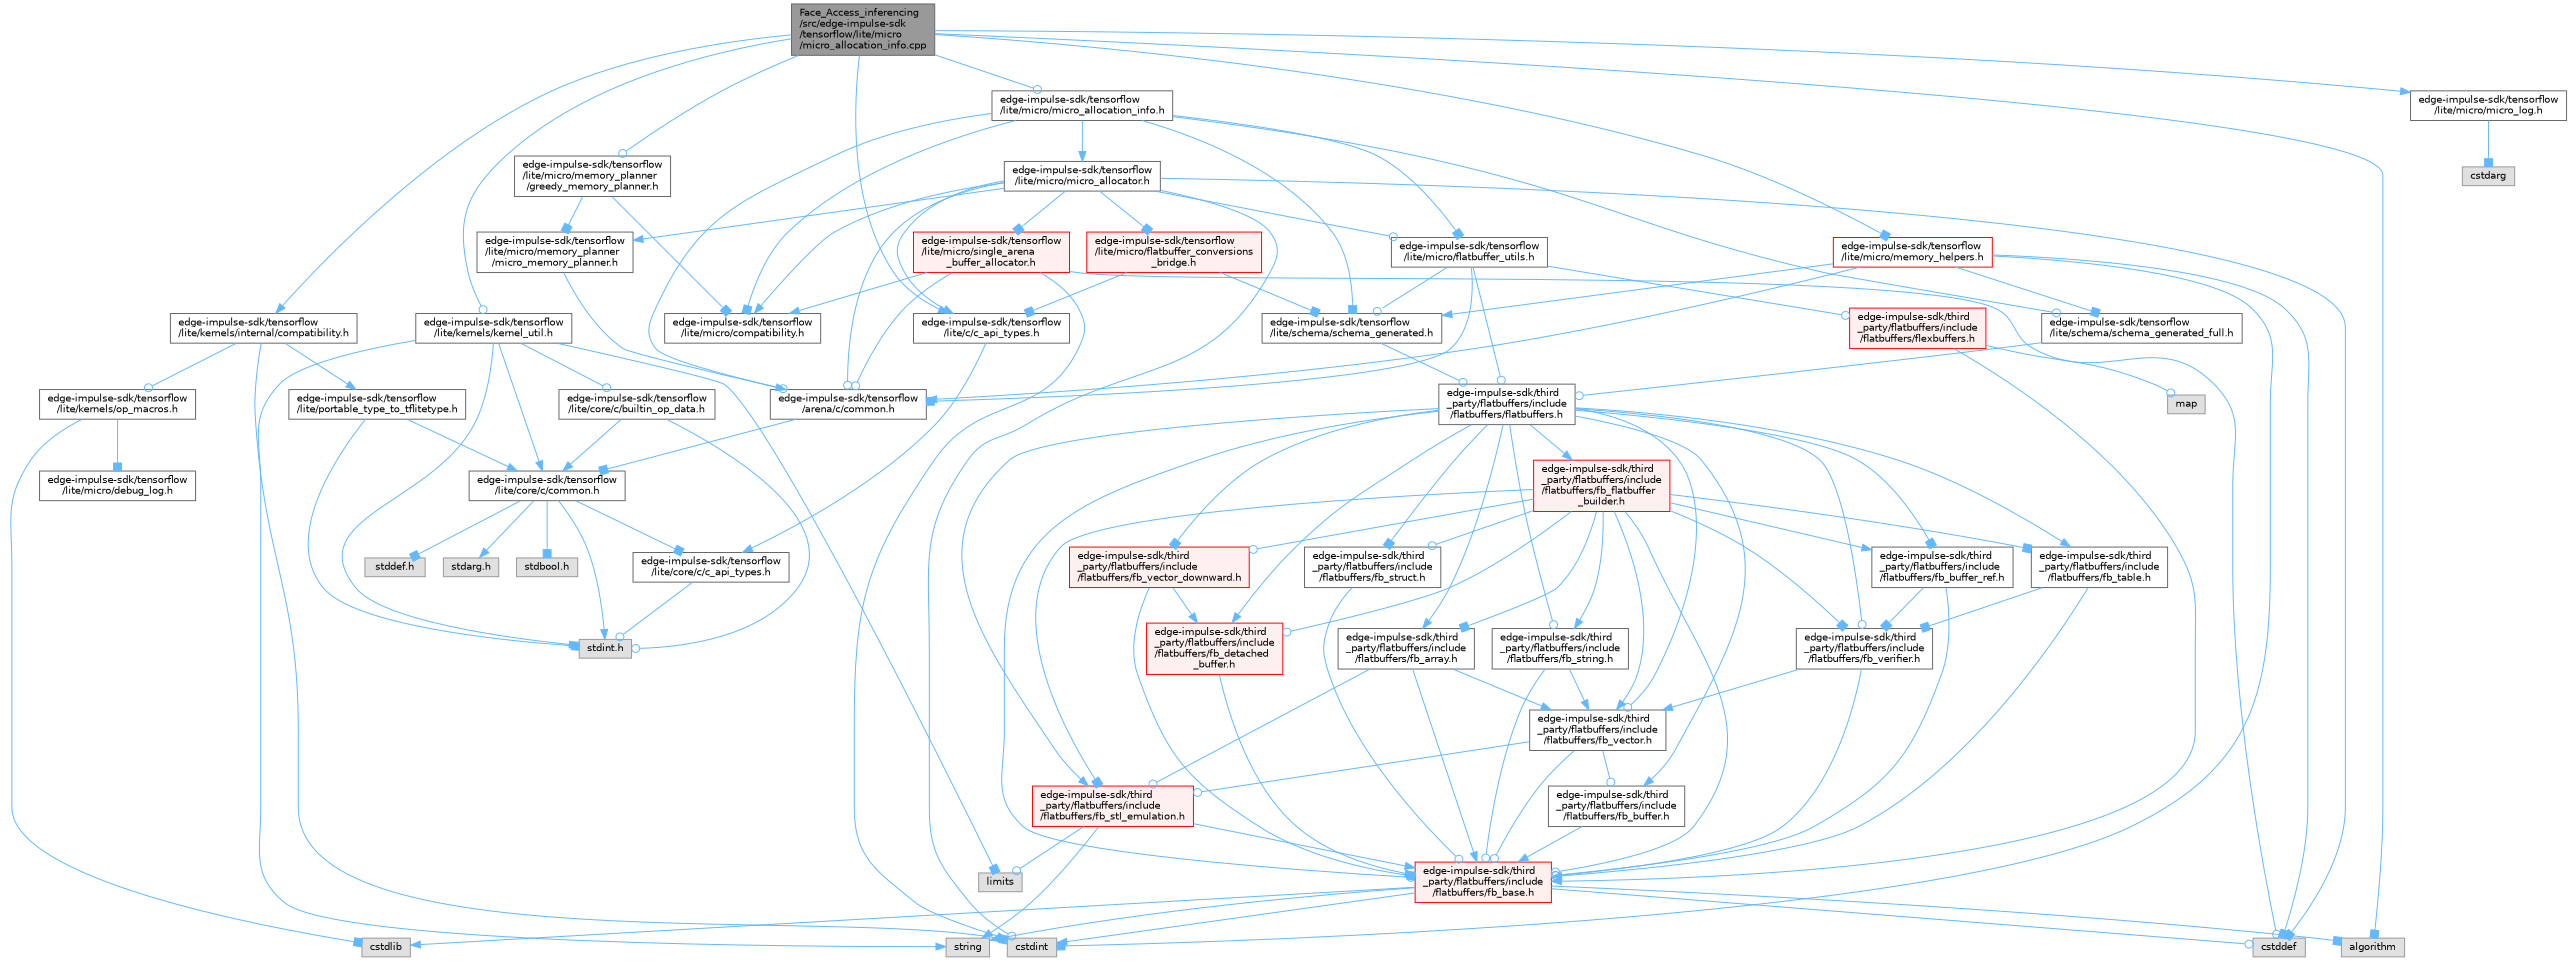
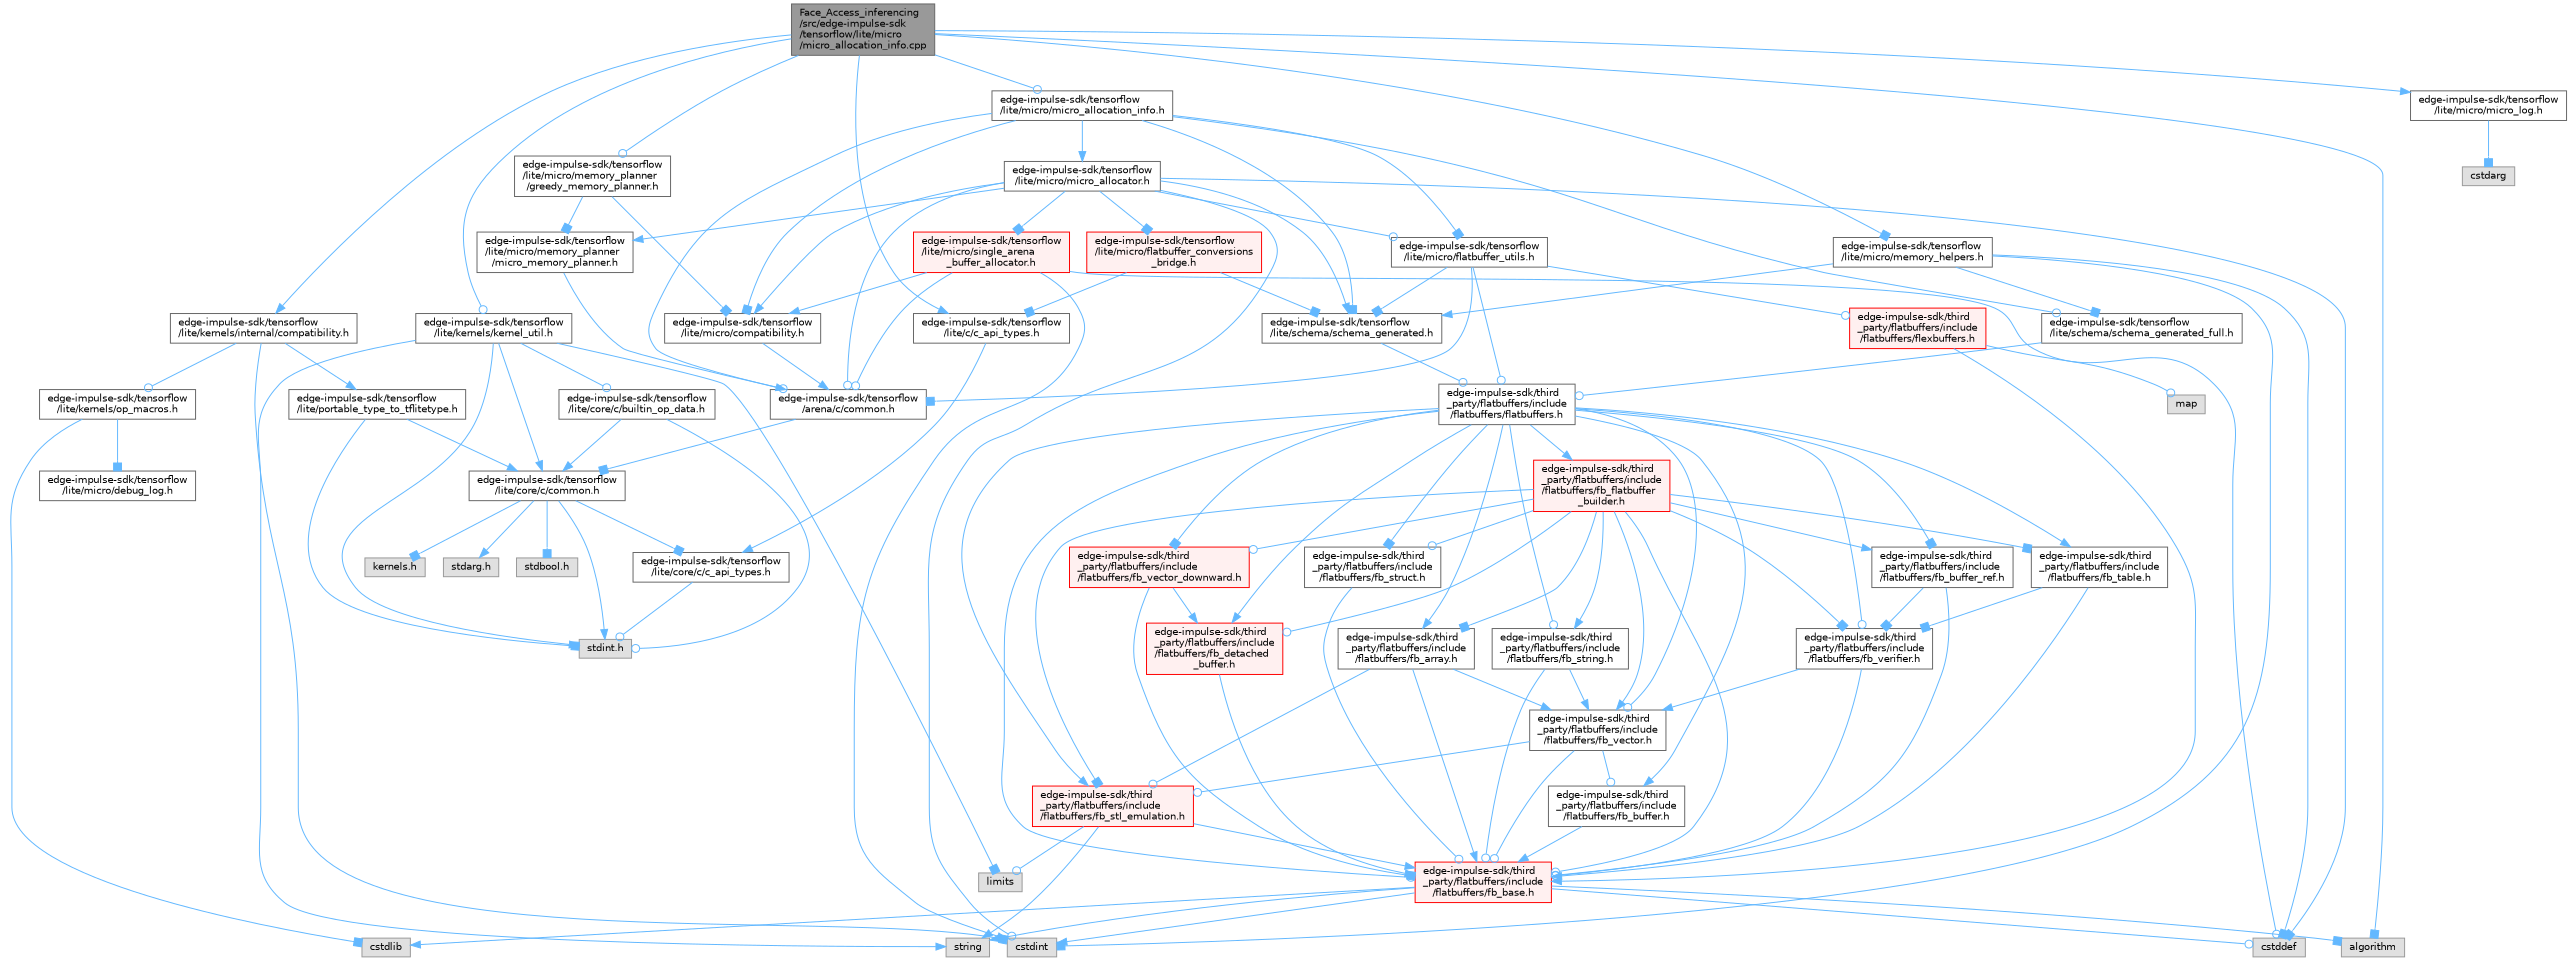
(910, 226) -> (1252, 204)
(1913, 252) -> (1913, 252)
(1415, 288) -> (1415, 288)
(1379, 362) -> (791, 364)
(395, 567) -> (395, 567)
